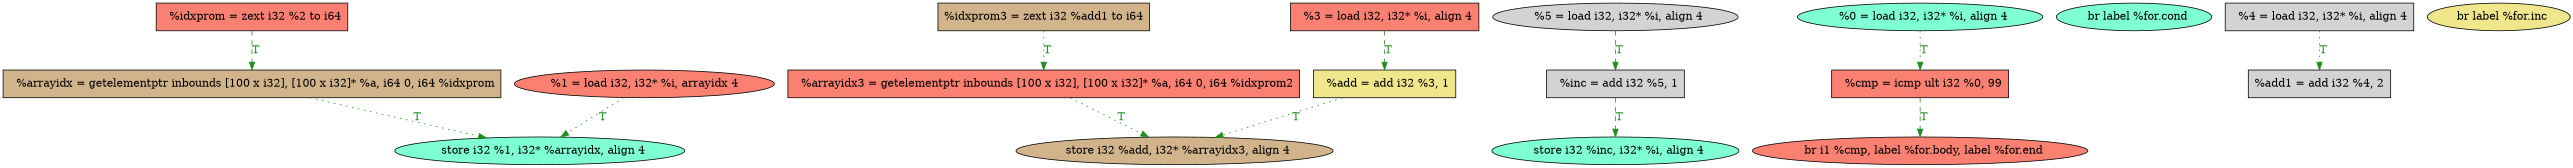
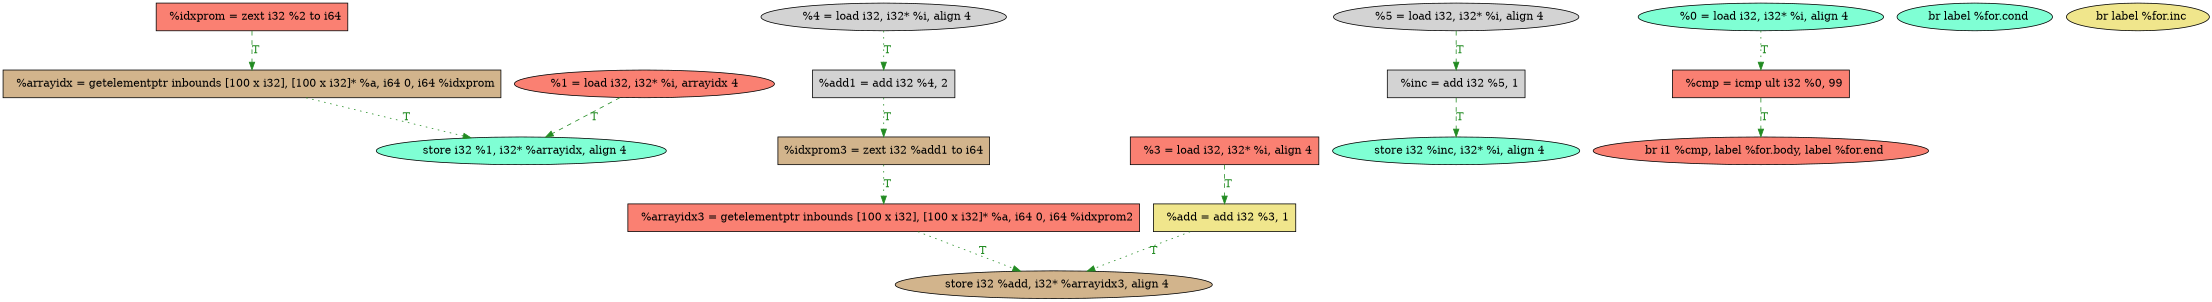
(2319, 17) -> (884, 17)
none -> (884, 113)
(596, 115) -> (586, 116)
